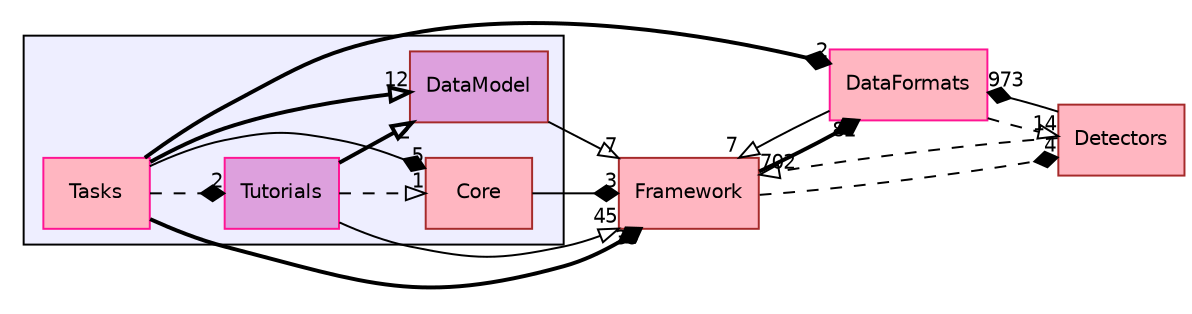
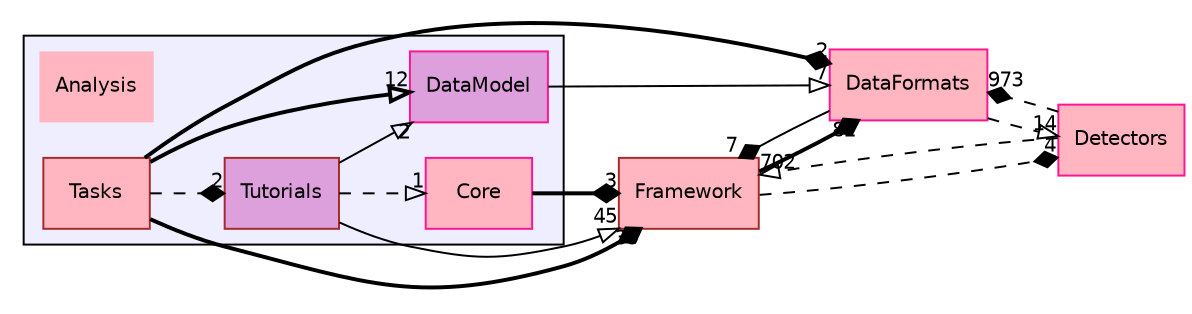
none -> (97, 87)
(479, 87) -> (479, 87)
(1035, 105) -> (1035, 105)
(793, 129) -> (793, 129)
(276, 133) -> none
(576, 136) -> (679, 86)
(1121, 140) -> (1121, 140)
(367, 148) -> (367, 148)
(97, 193) -> (97, 193)
(282, 193) -> (282, 193)
(479, 193) -> (479, 193)
(551, 193) -> (551, 193)
